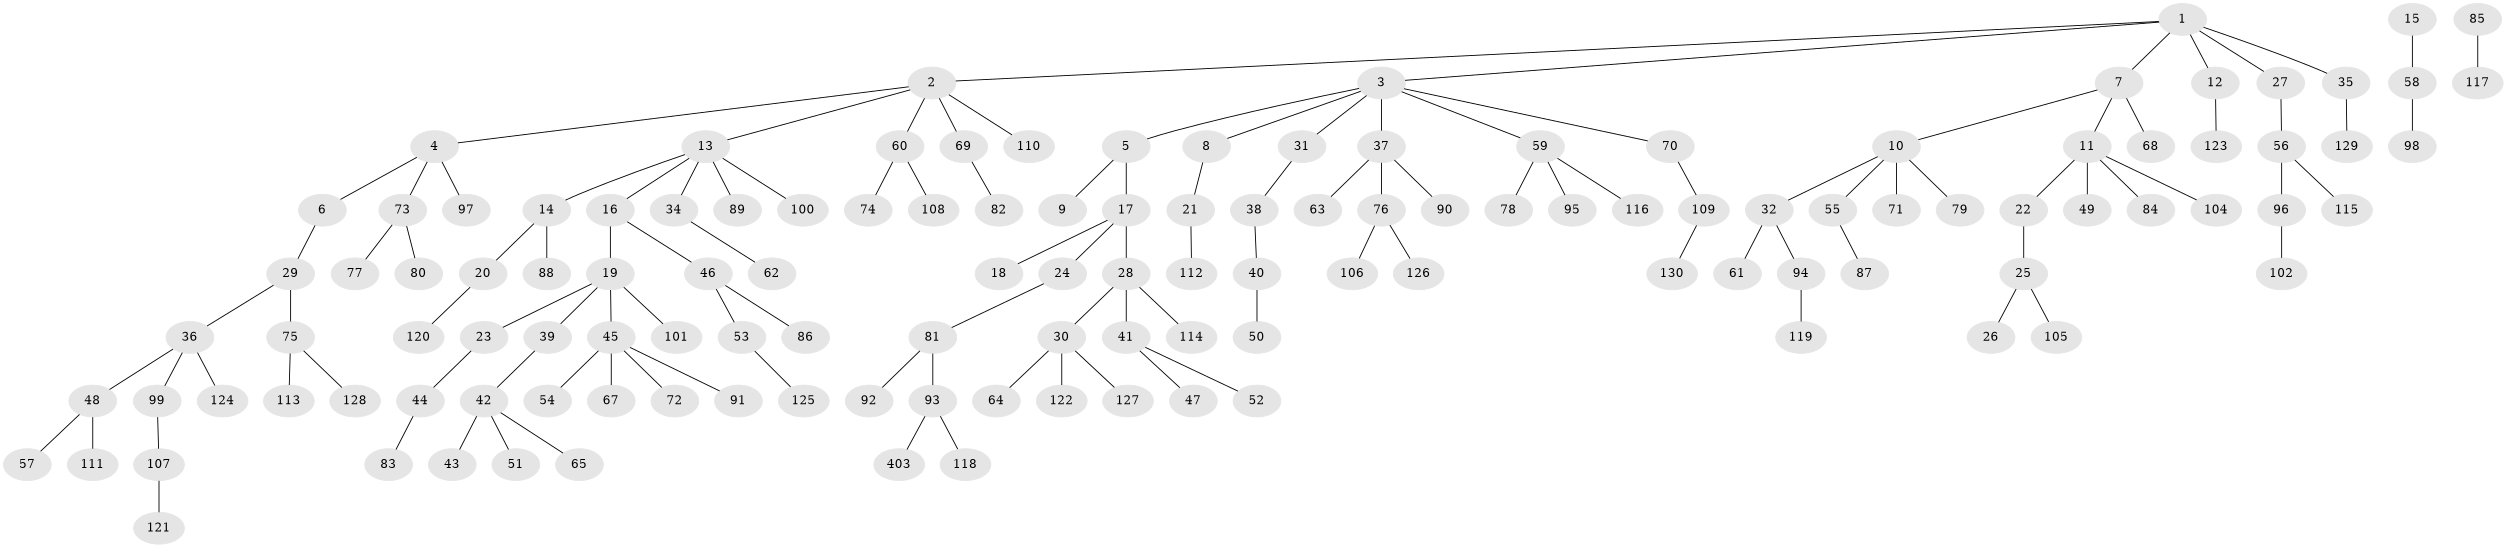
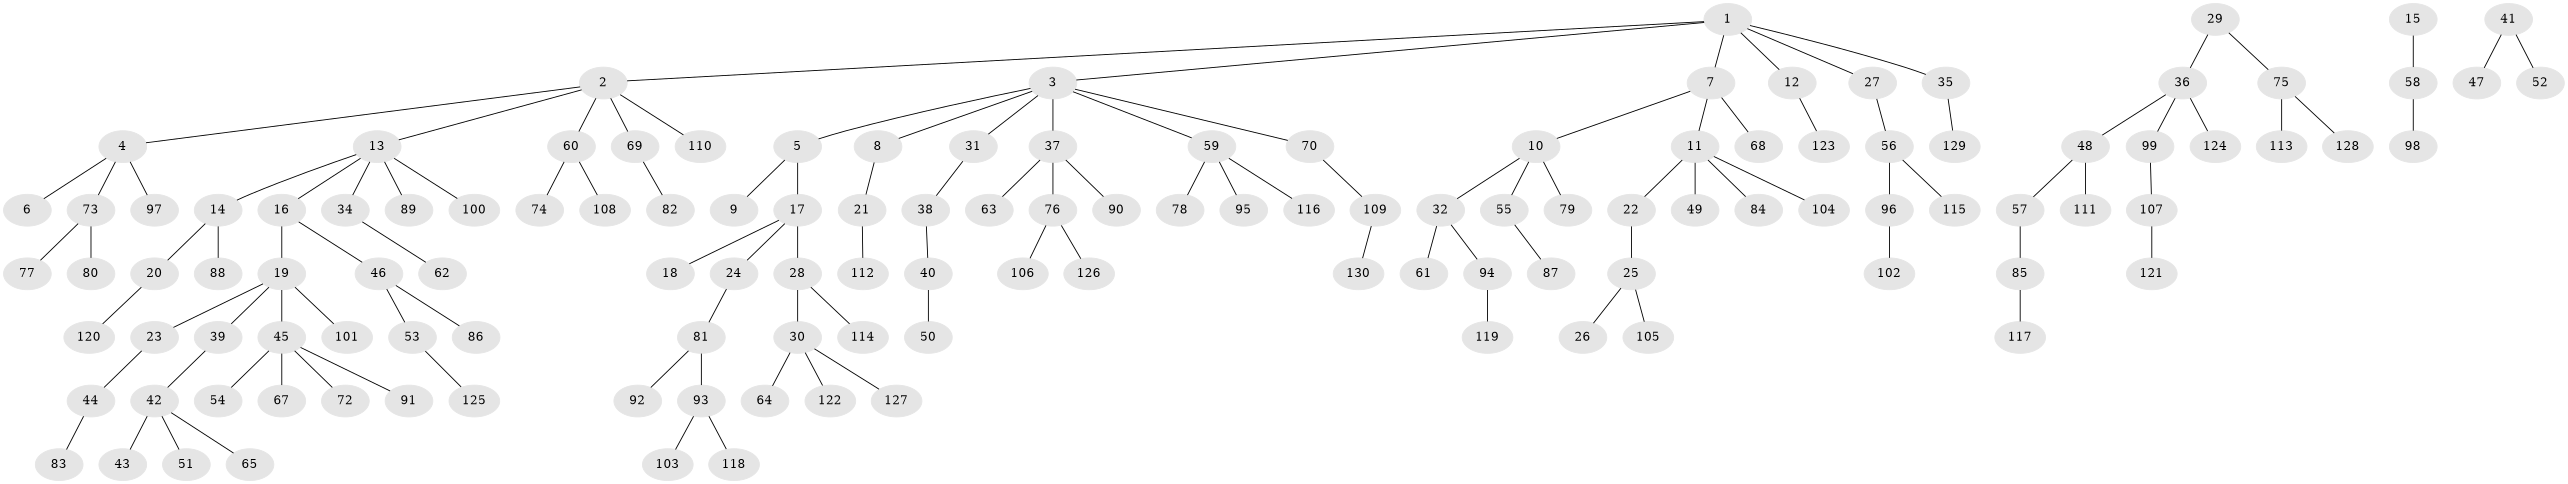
(1897, 210) -> none
(306, 242) -> none
none -> (2020, 242)
(1126, 306) -> none
(899, 465) -> (668, 465)
